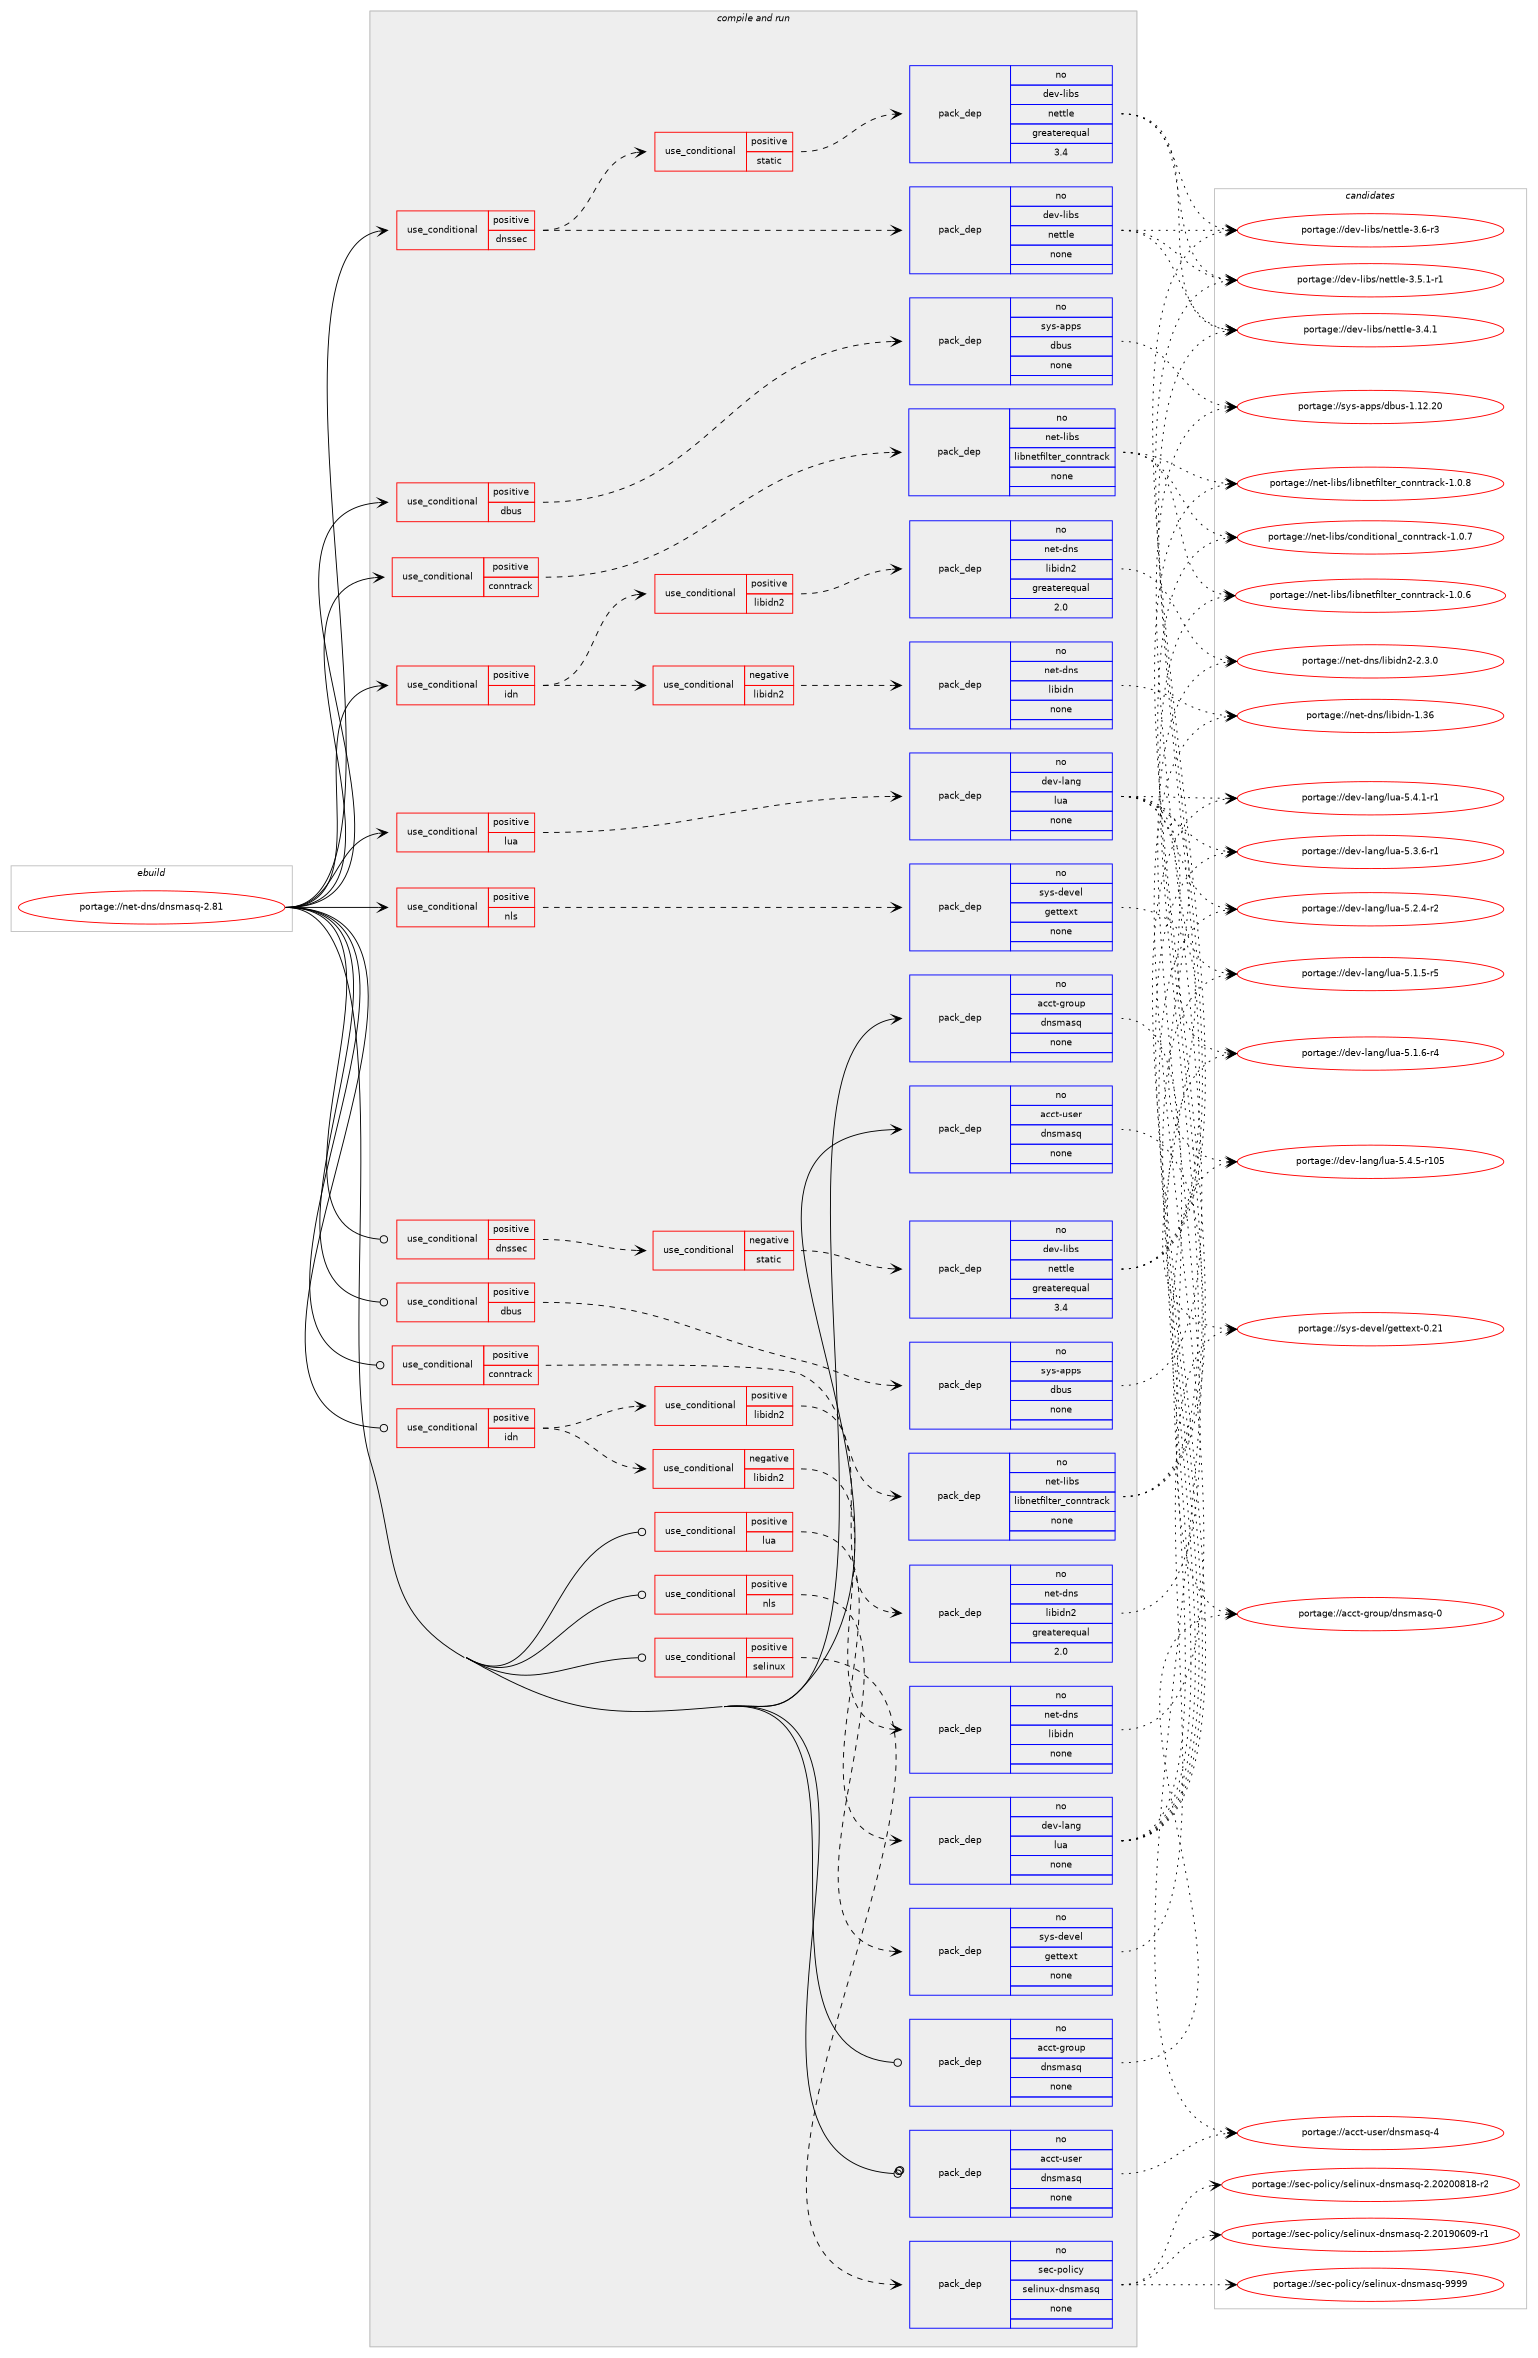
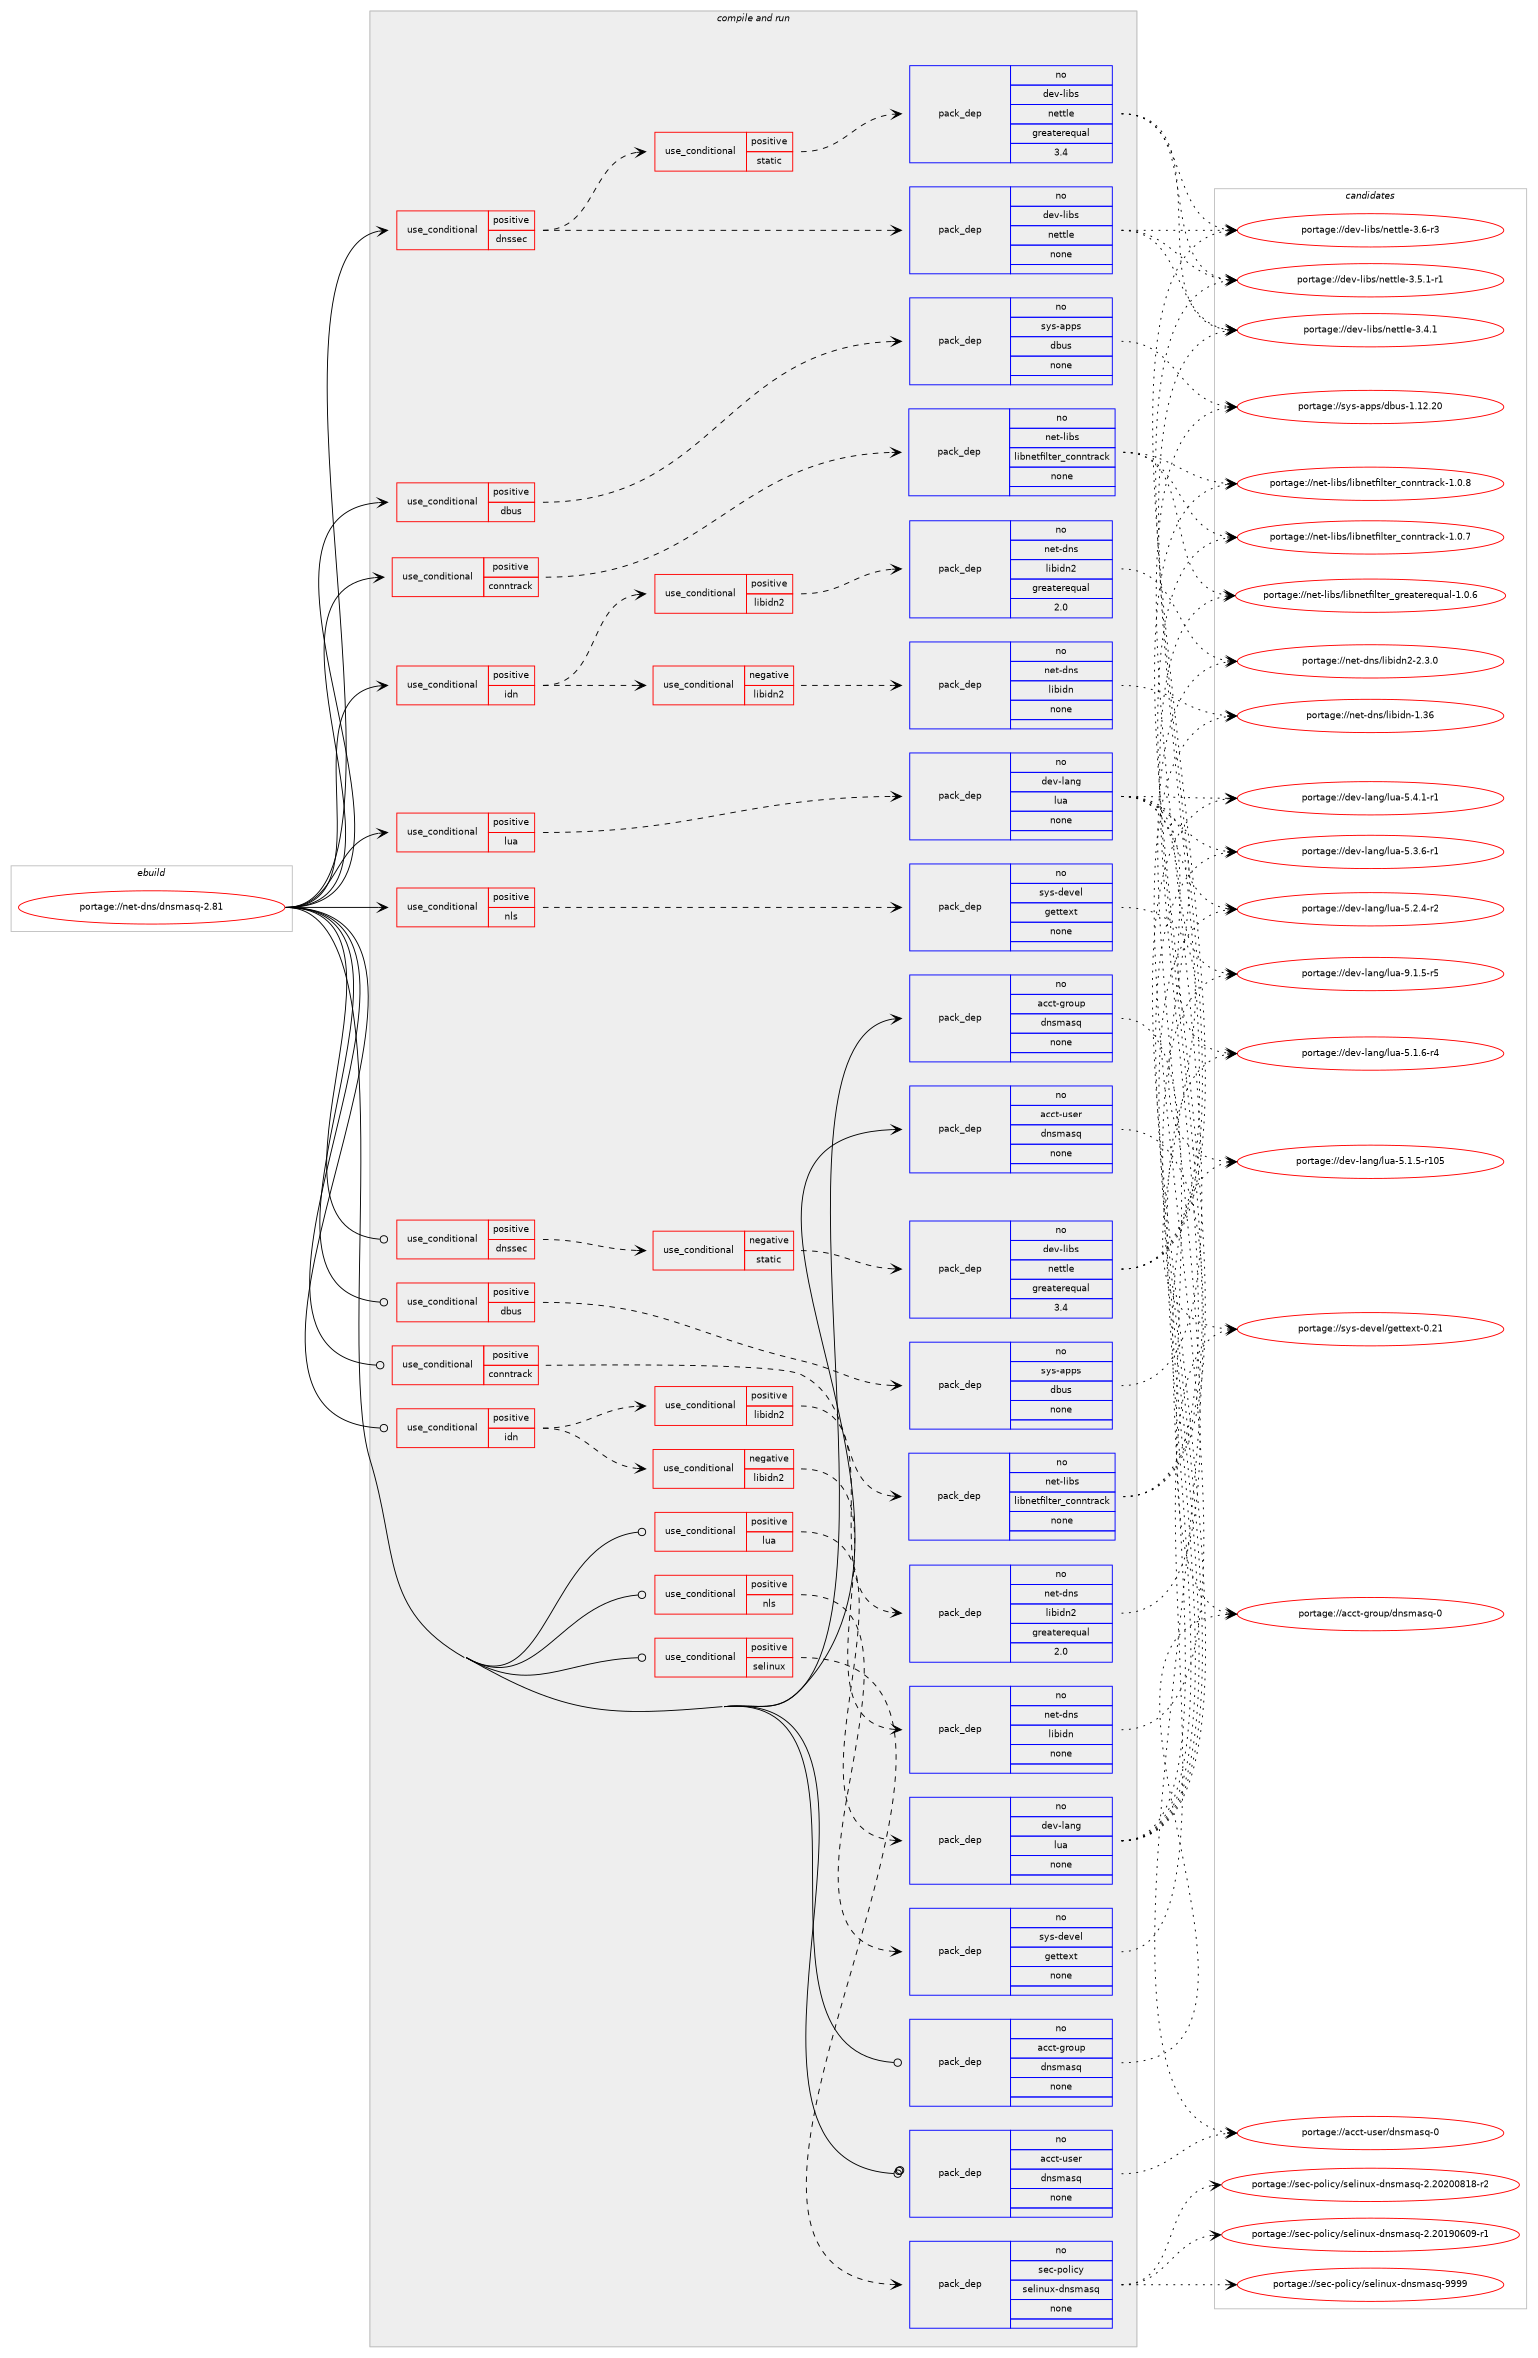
(1371, 537) -> (1371, 537)
(1371, 596) -> (1371, 596)
(1371, 974) -> (1371, 974)
(1371, 1162) -> (1371, 1162)
(1371, 2133) -> (1371, 2133)
